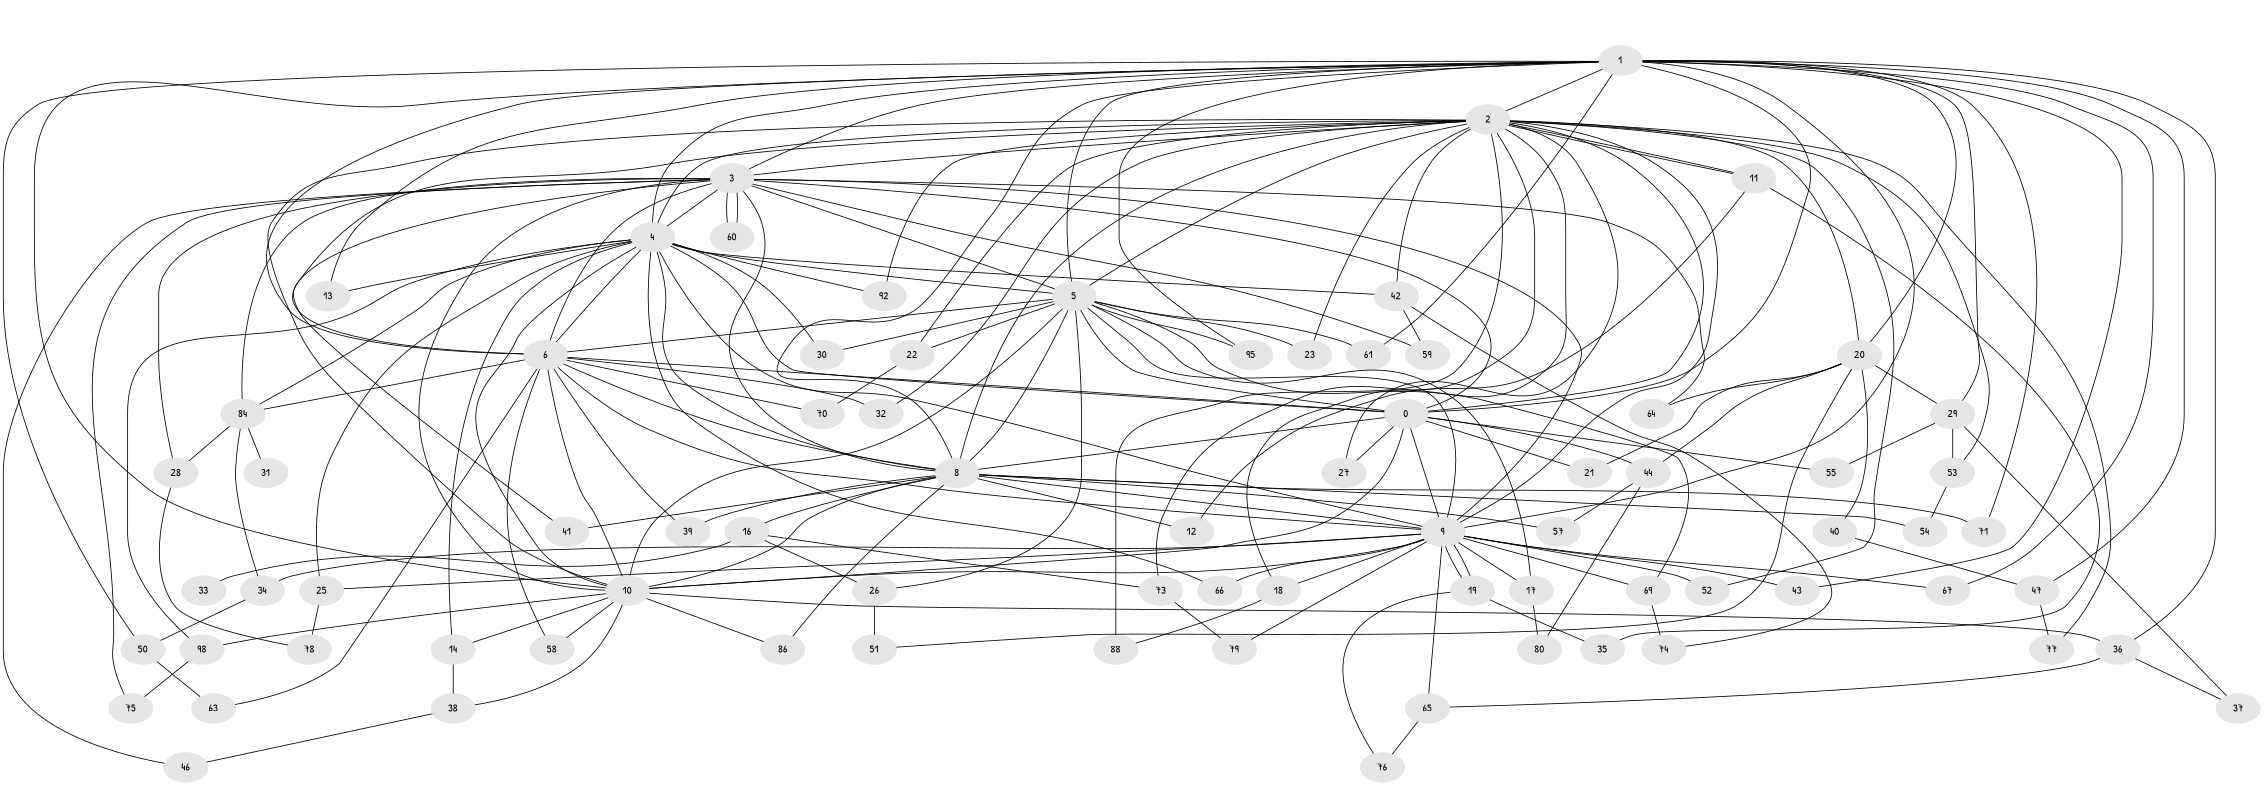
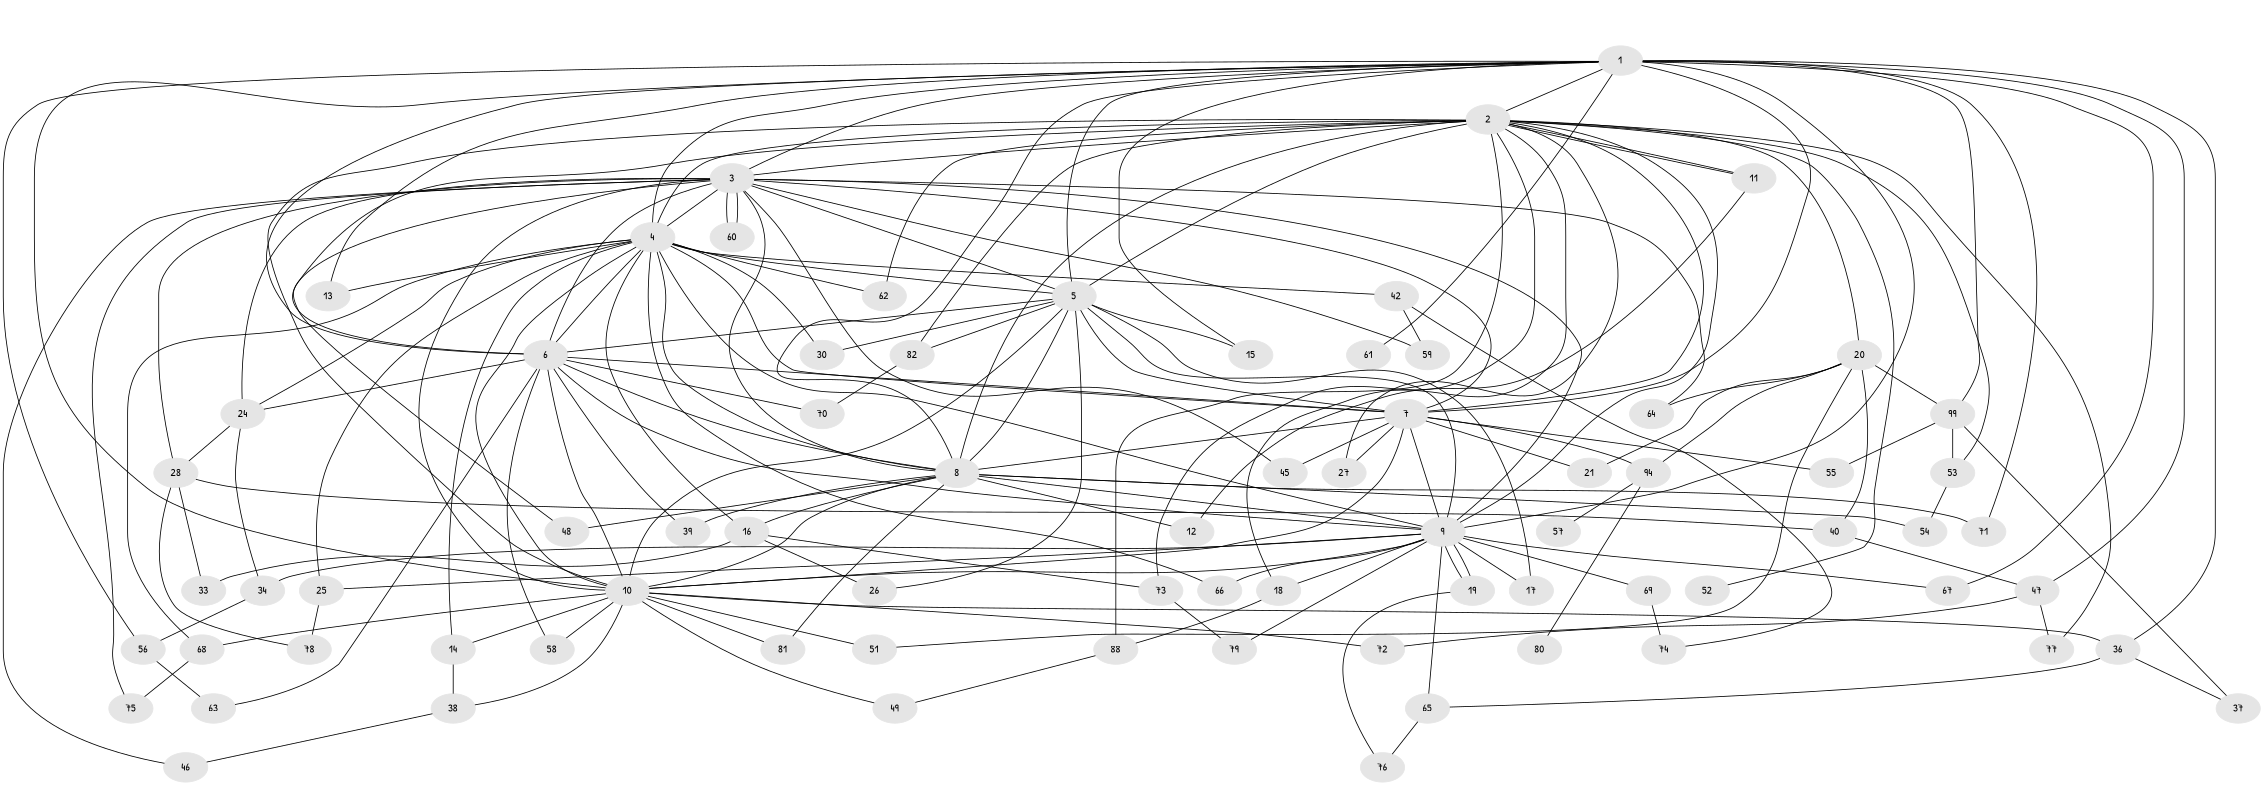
(1920, 95) -> none
(1414, 195) -> none
(884, 296) -> (884, 296)
(1230, 321) -> none
(912, 355) -> (912, 355)
(1251, 355) -> (1251, 355)
(1310, 355) -> none
none -> (625, 401)
(1534, 413) -> none
(243, 414) -> (243, 414)
(881, 414) -> none
(1406, 414) -> (1406, 414)
(1953, 414) -> (1953, 414)
(266, 473) -> none
none -> (1285, 473)
(1648, 473) -> (1648, 473)
(1259, 495) -> none
none -> (1004, 512)
none -> (190, 532)
(567, 532) -> (567, 532)
(1618, 563) -> none
(1797, 591) -> none
(875, 620) -> (751, 620)
(1535, 620) -> none
(143, 650) -> (143, 650)
(202, 650) -> (202, 650)
(783, 650) -> (783, 650)
none -> (1383, 650)
(1603, 650) -> none
none -> (895, 708)
